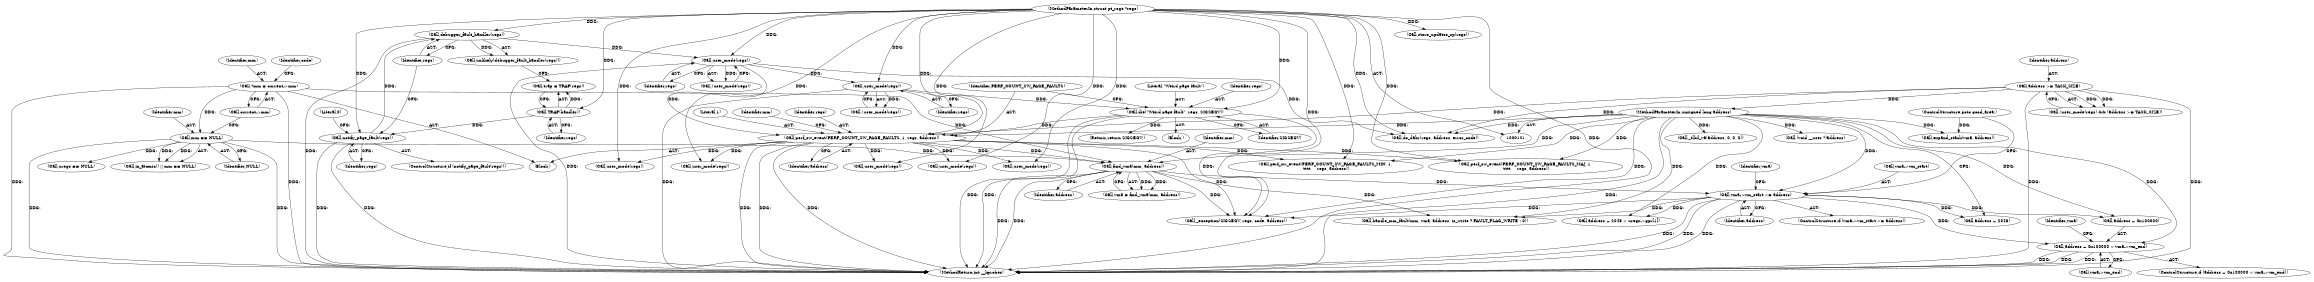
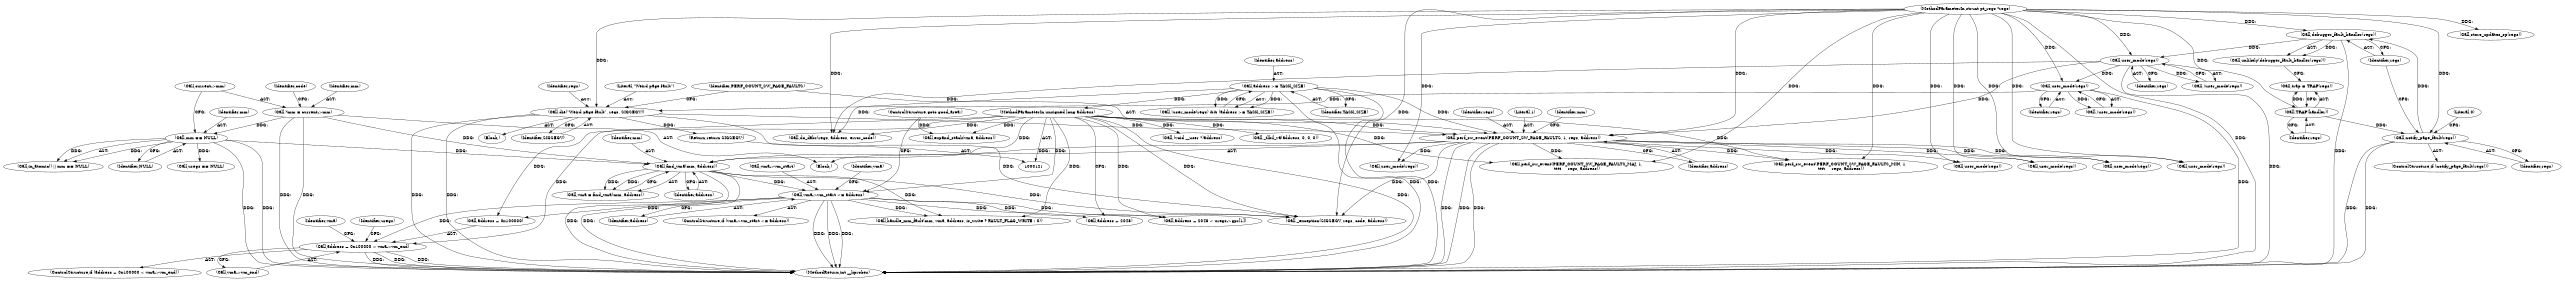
(1357, 21) -> (885, 147)
(251, 97) -> none
none -> (1345, 112)
none -> (377, 221)
